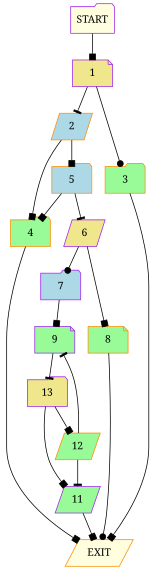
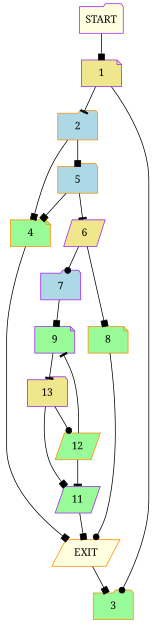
(72, 127) -> (78, 127)
(30, 233) -> (30, 233)
(149, 366) -> (98, 576)
(61, 417) -> (61, 417)
